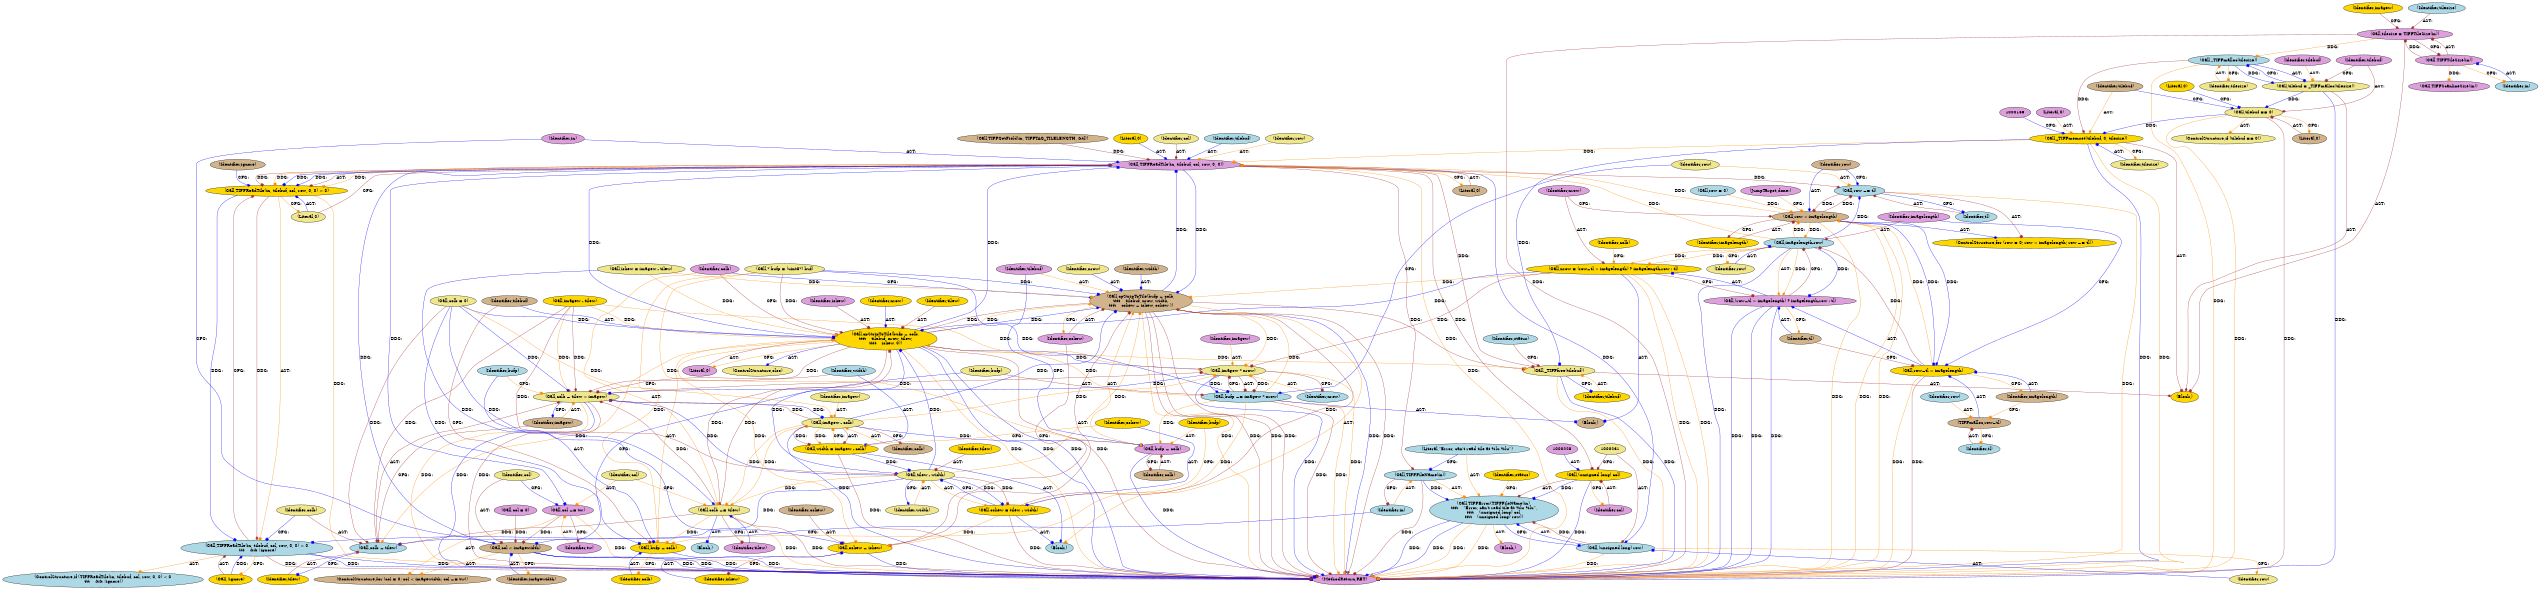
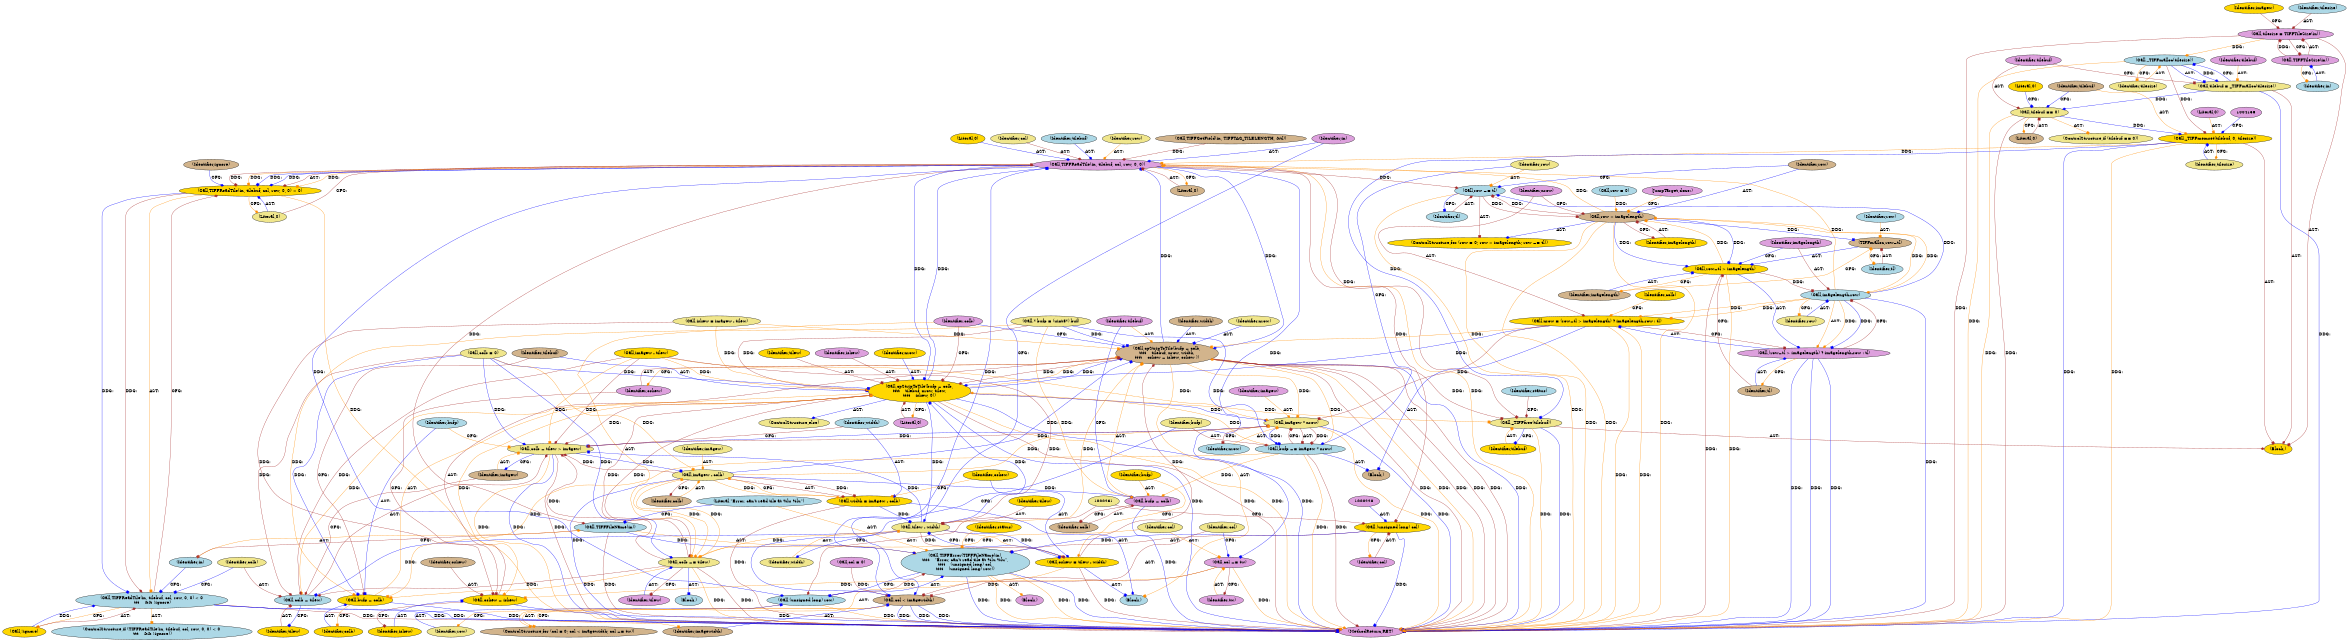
(2449, 86) -> none
(2015, 113) -> (2246, 113)
none -> (1751, 228)
(466, 415) -> (295, 372)
